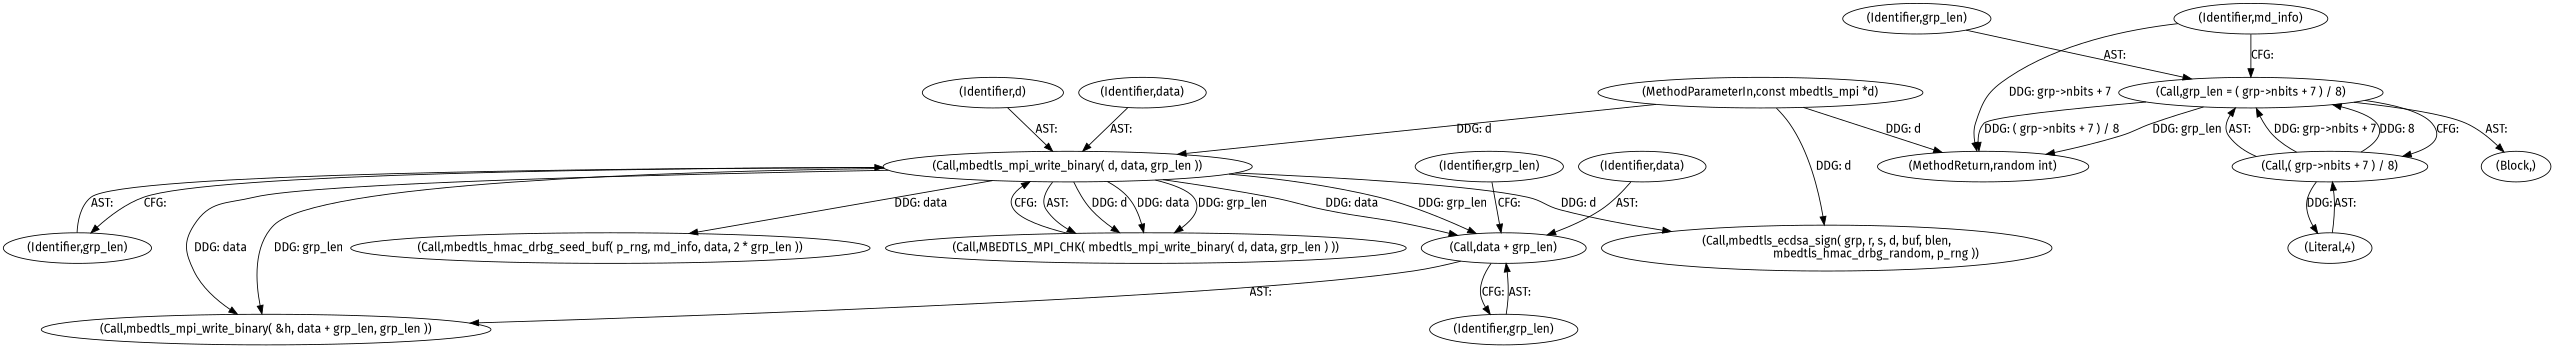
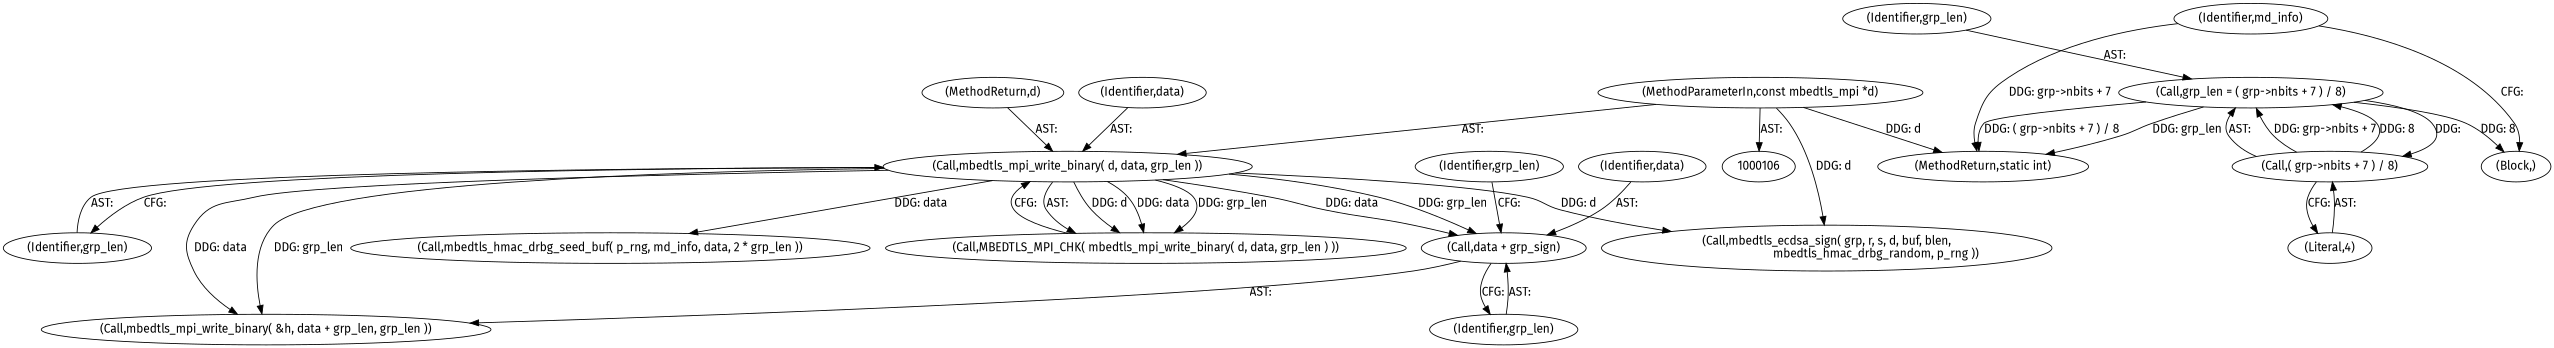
(2251, 51) -> (2435, 61)
(993, 93) -> (993, 93)
(1474, 130) -> (1474, 130)
(2449, 130) -> (2449, 130)
(2498, 130) -> (2498, 130)
none -> (1759, 167)
(1983, 167) -> (1983, 167)
(2321, 204) -> (2321, 204)
(1504, 248) -> (1504, 248)
